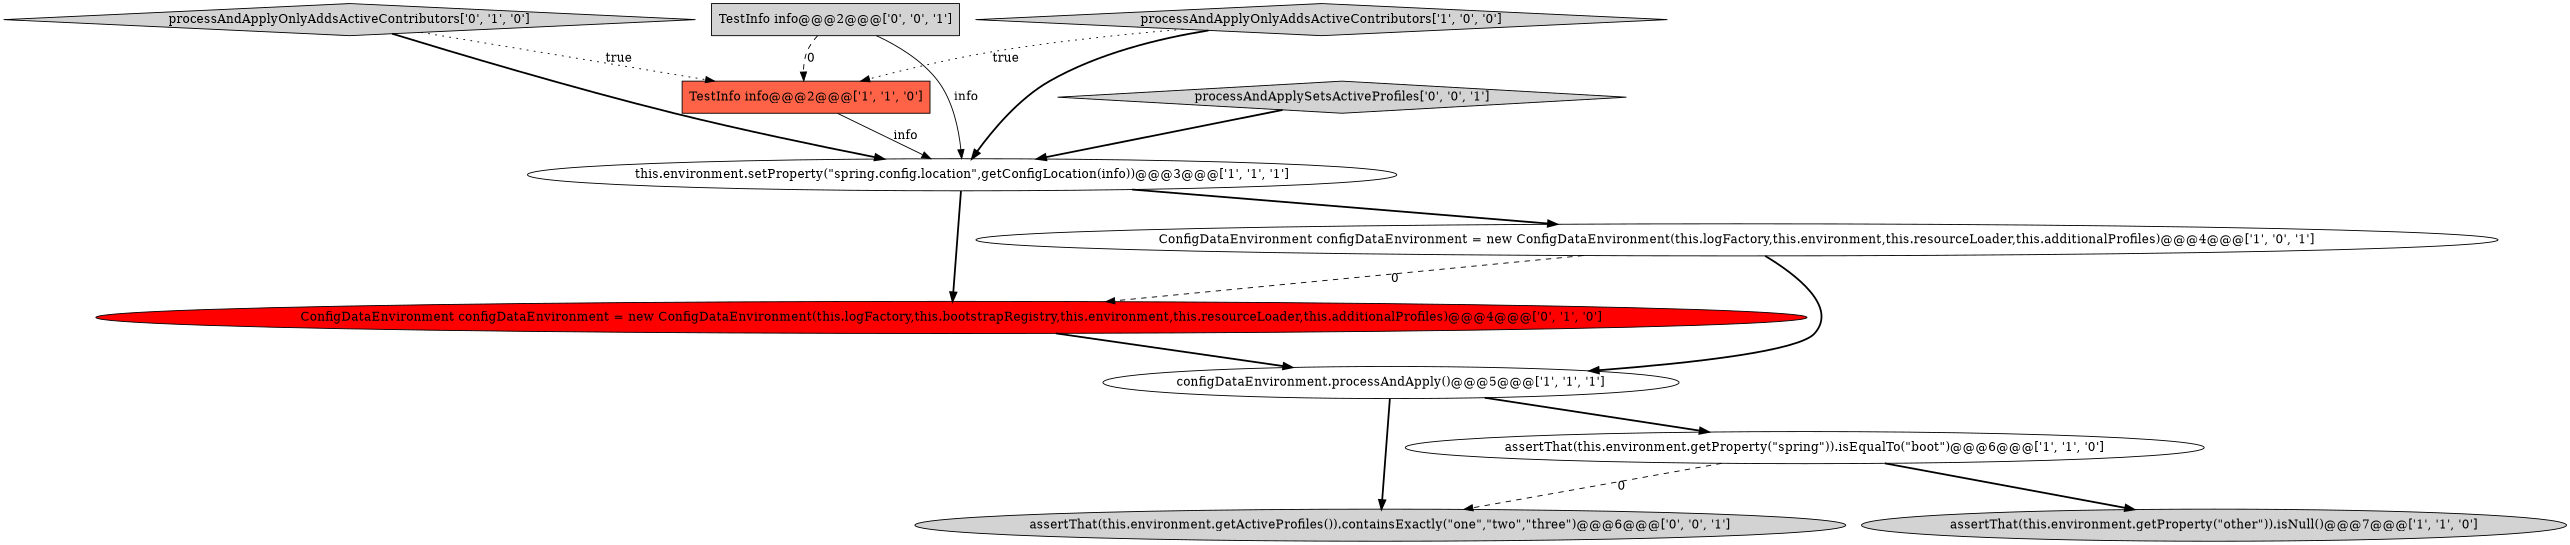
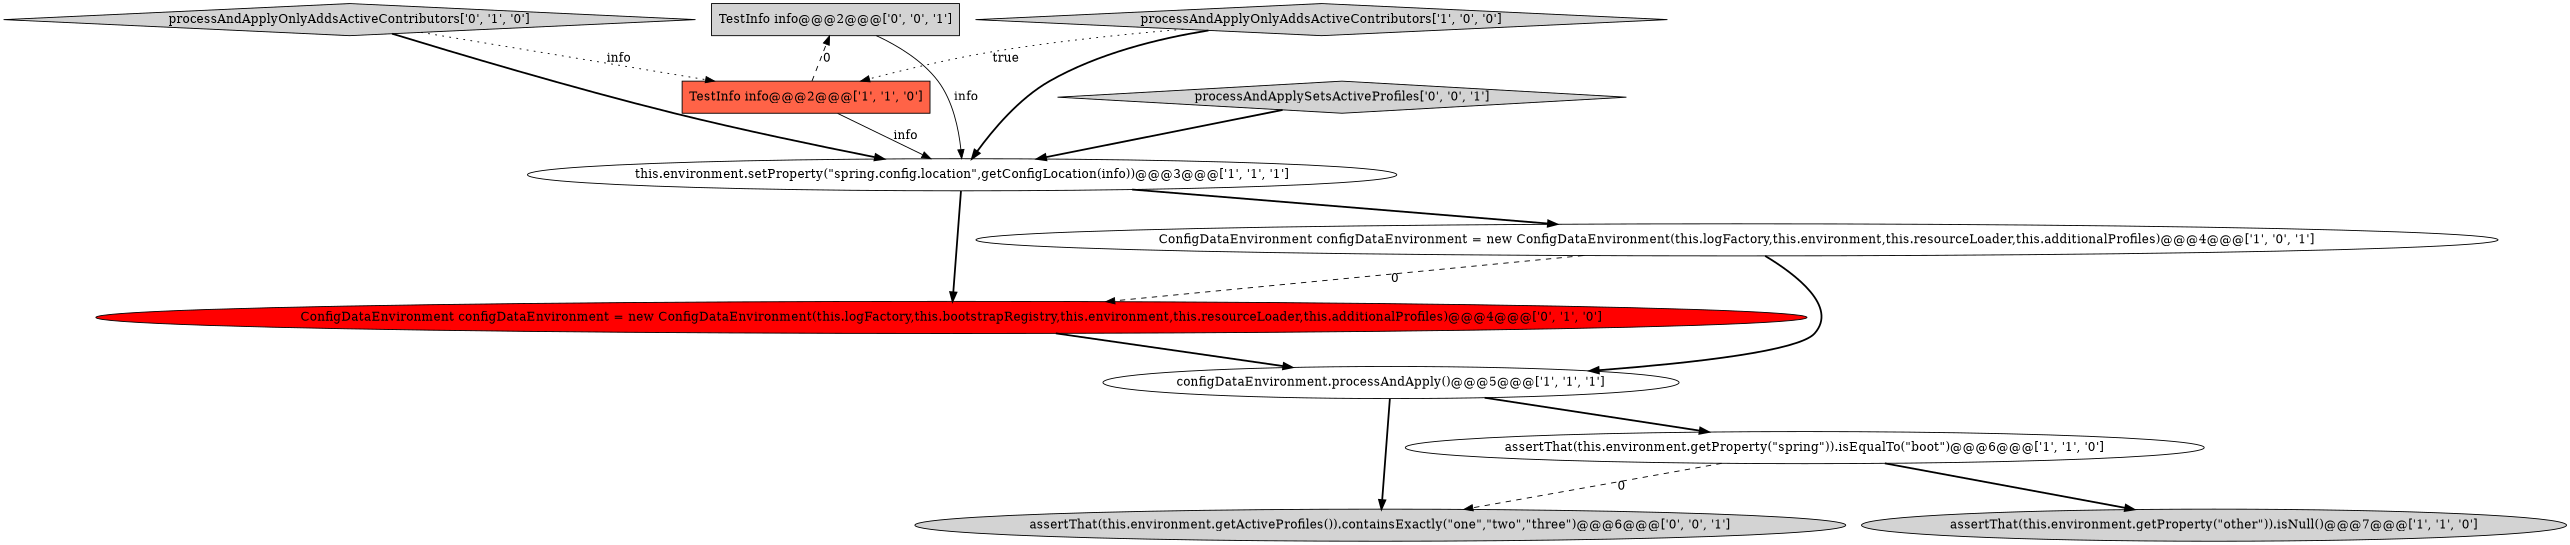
(807, 52) -> (819, 63)
(619, 58) -> (619, 58)
